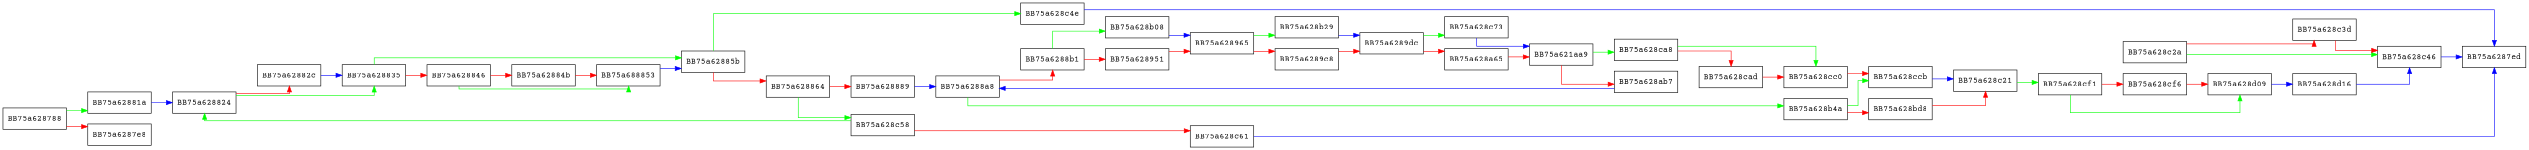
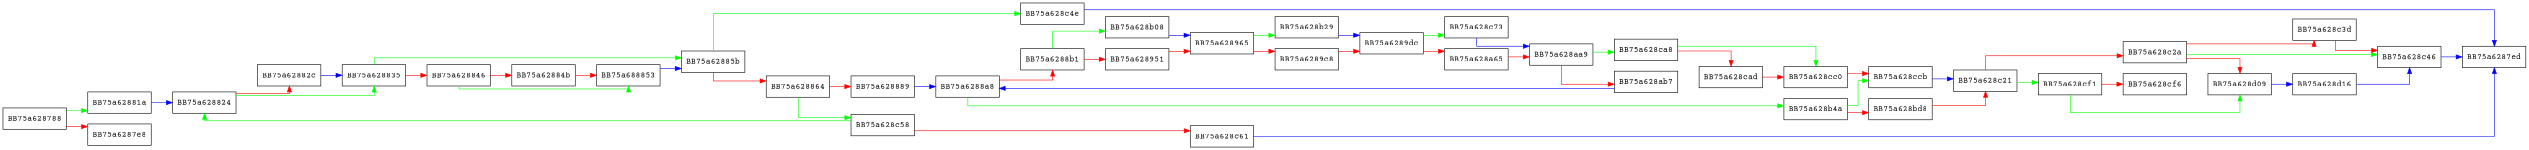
(1561, 55) -> (1561, 55)
none -> (2044, 56)
(2194, 84) -> (2218, 59)
